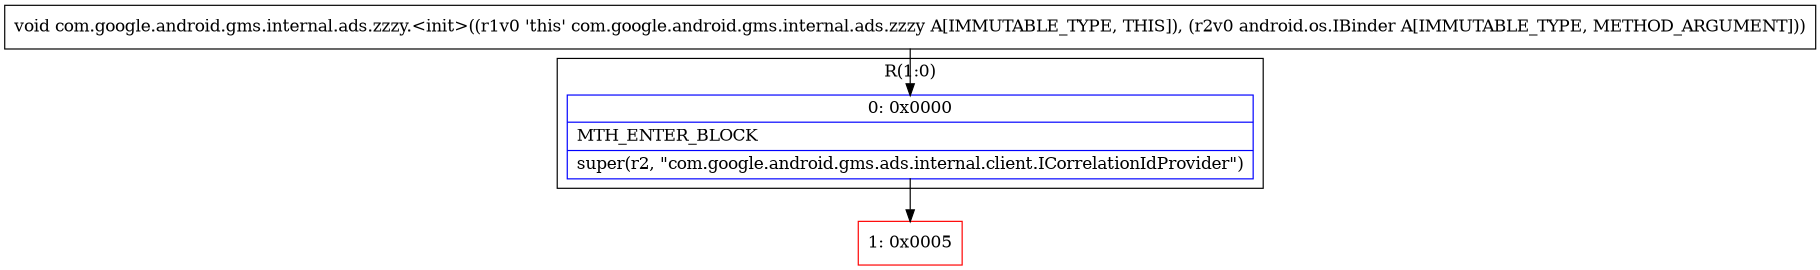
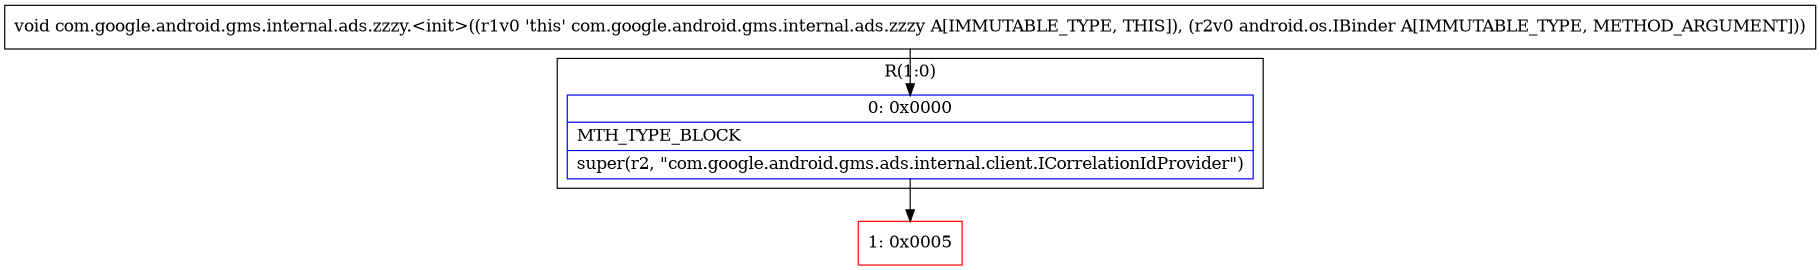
(668, 136) -> (659, 136)
